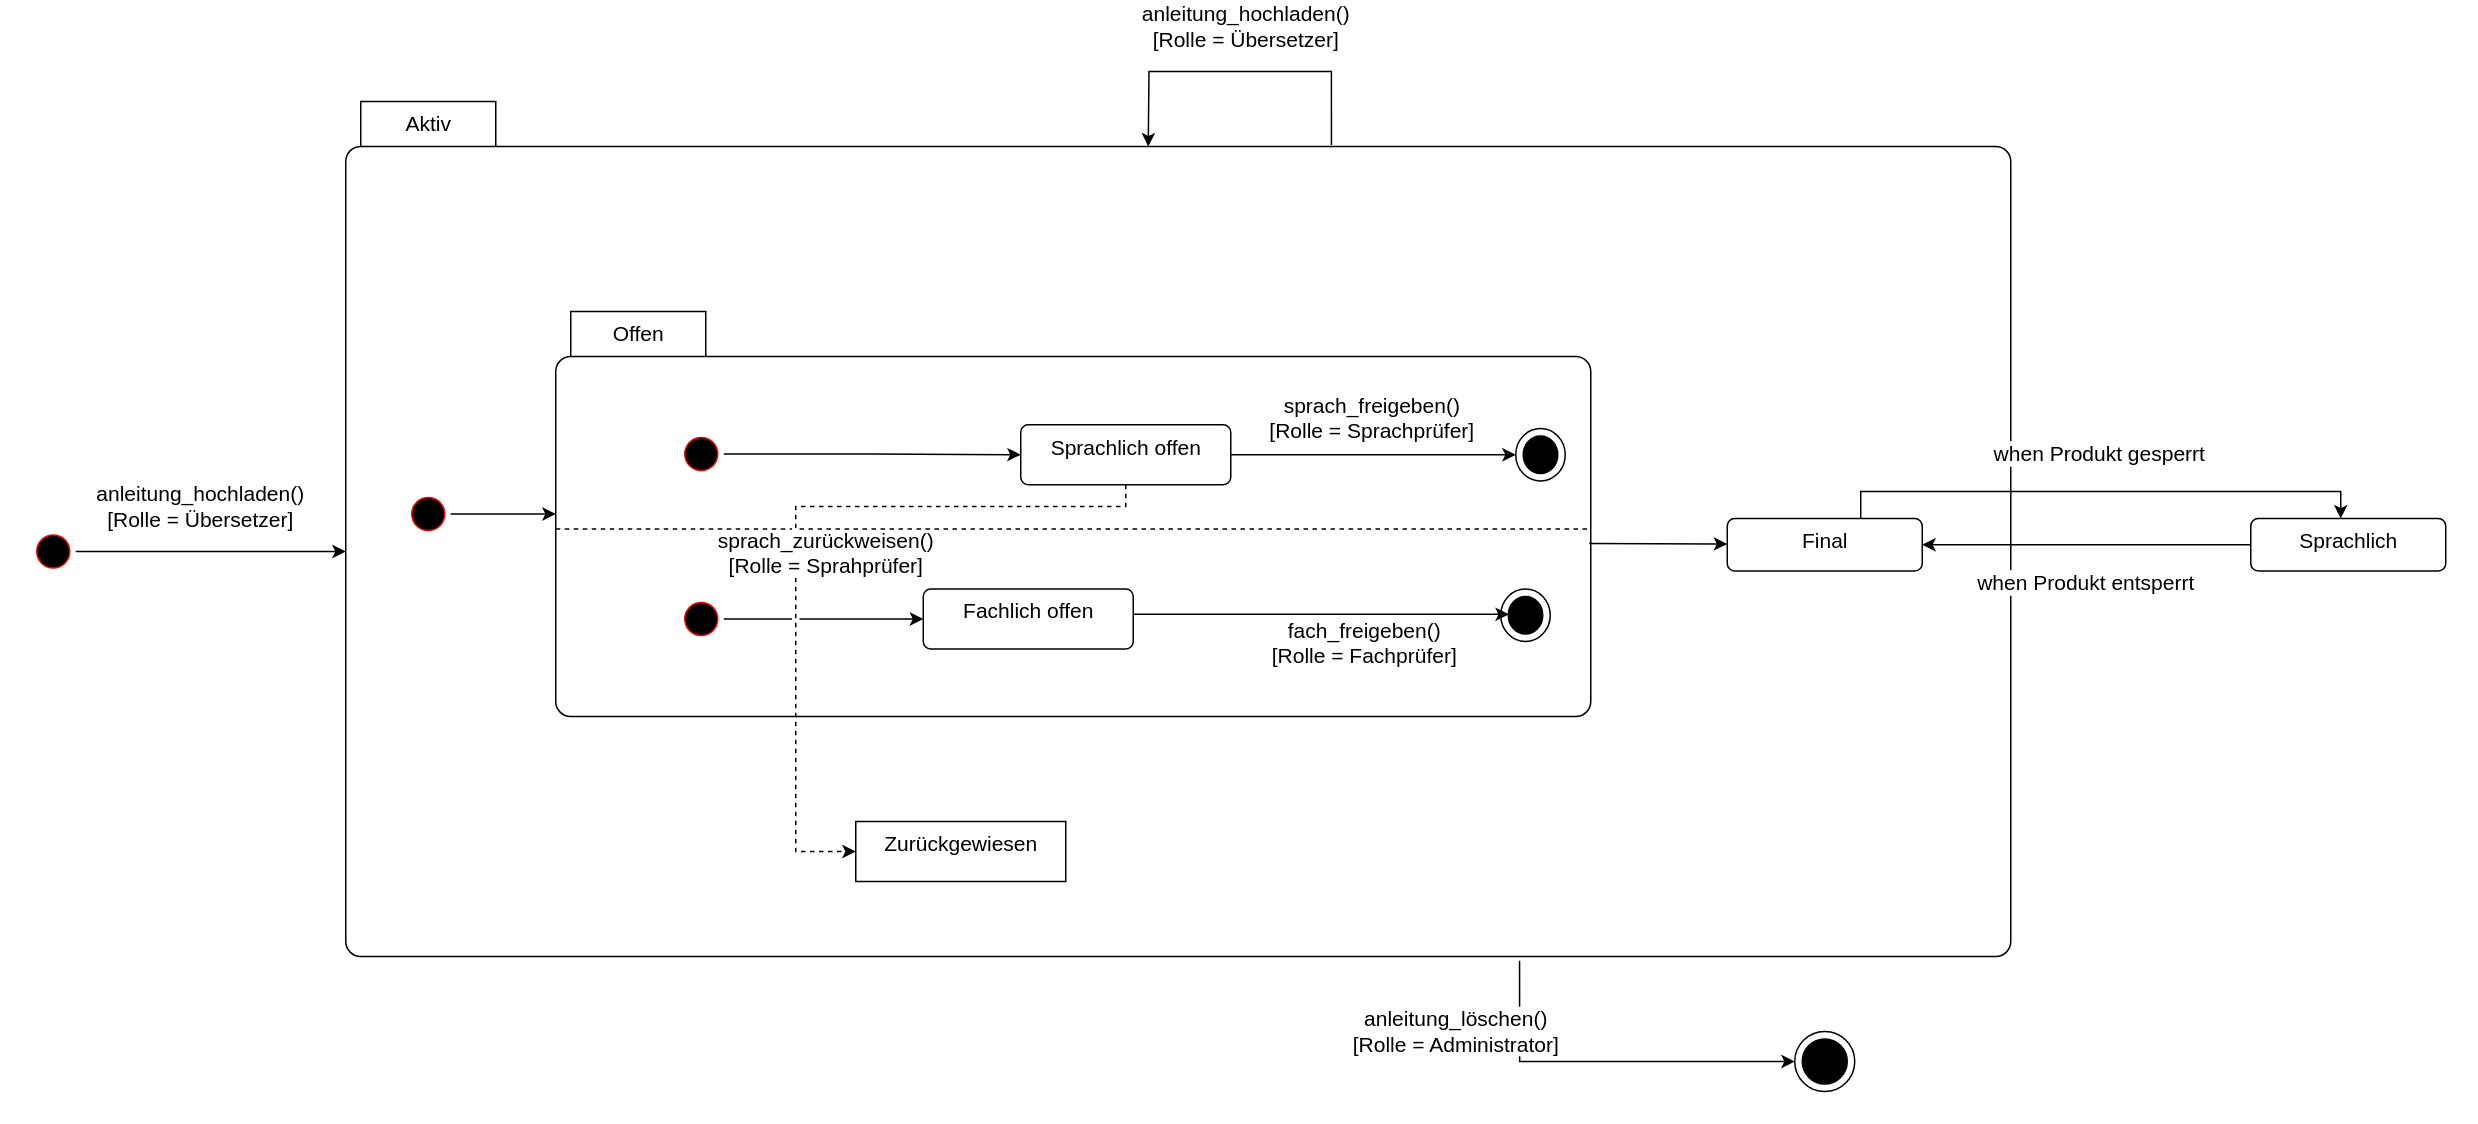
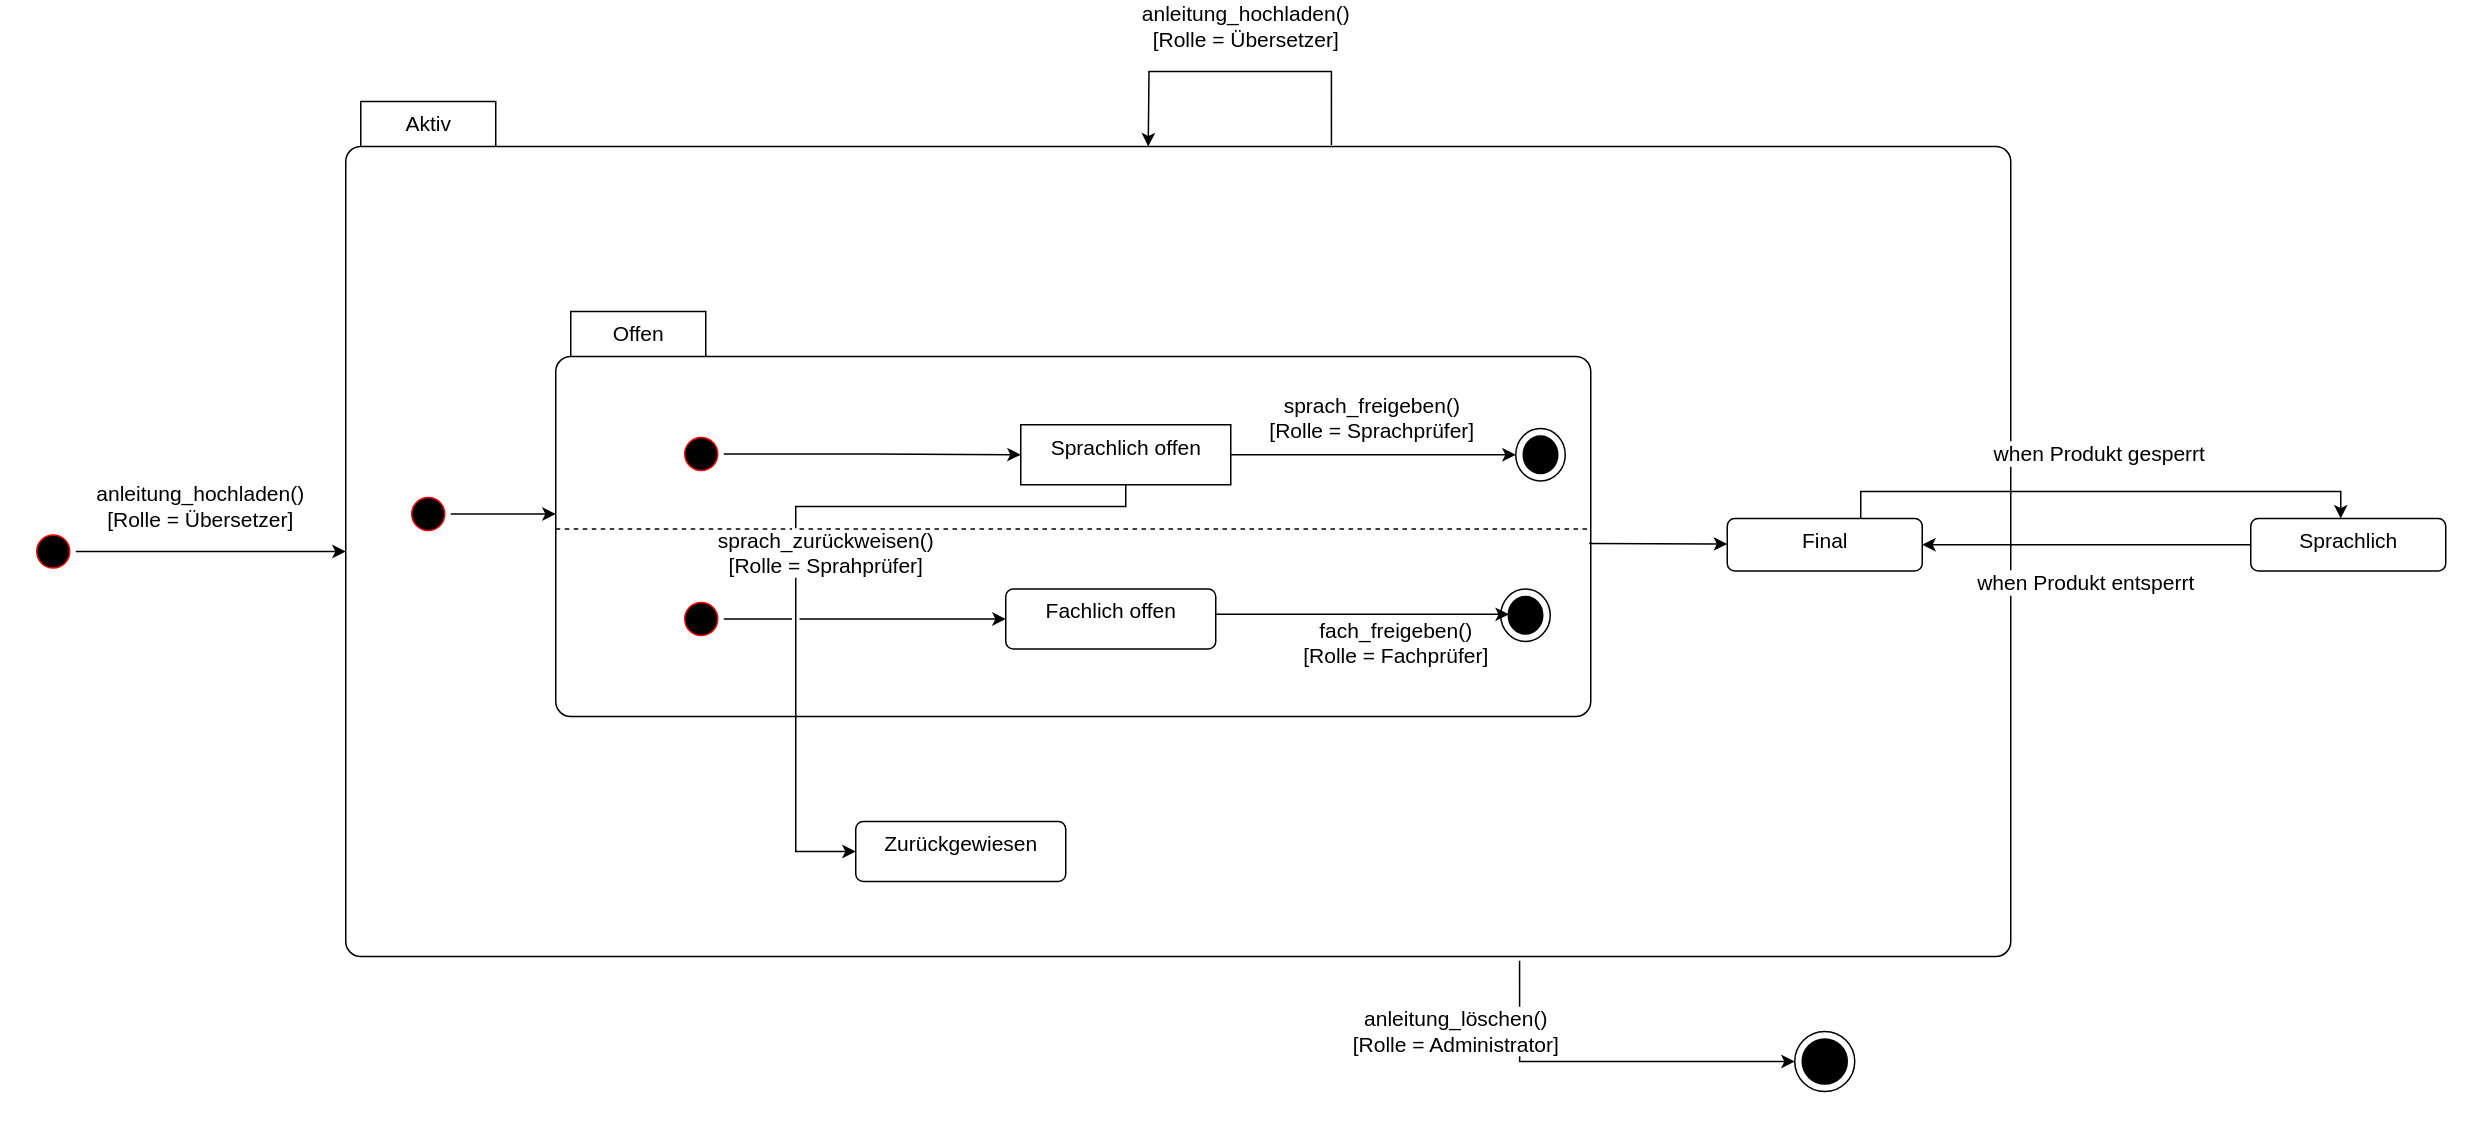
(1126, 455) -> (1126, 455)
(961, 506) -> (961, 506)
(1028, 619) -> (1111, 619)
(961, 851) -> (961, 851)
